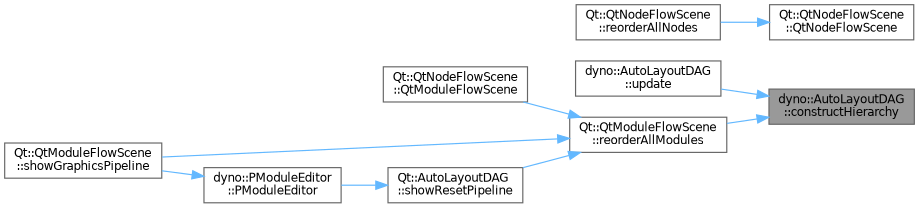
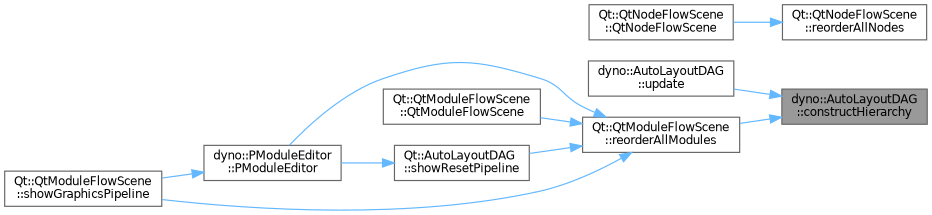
(739, 22) -> (752, 22)
none -> (436, 65)
(455, 84) -> (462, 107)
